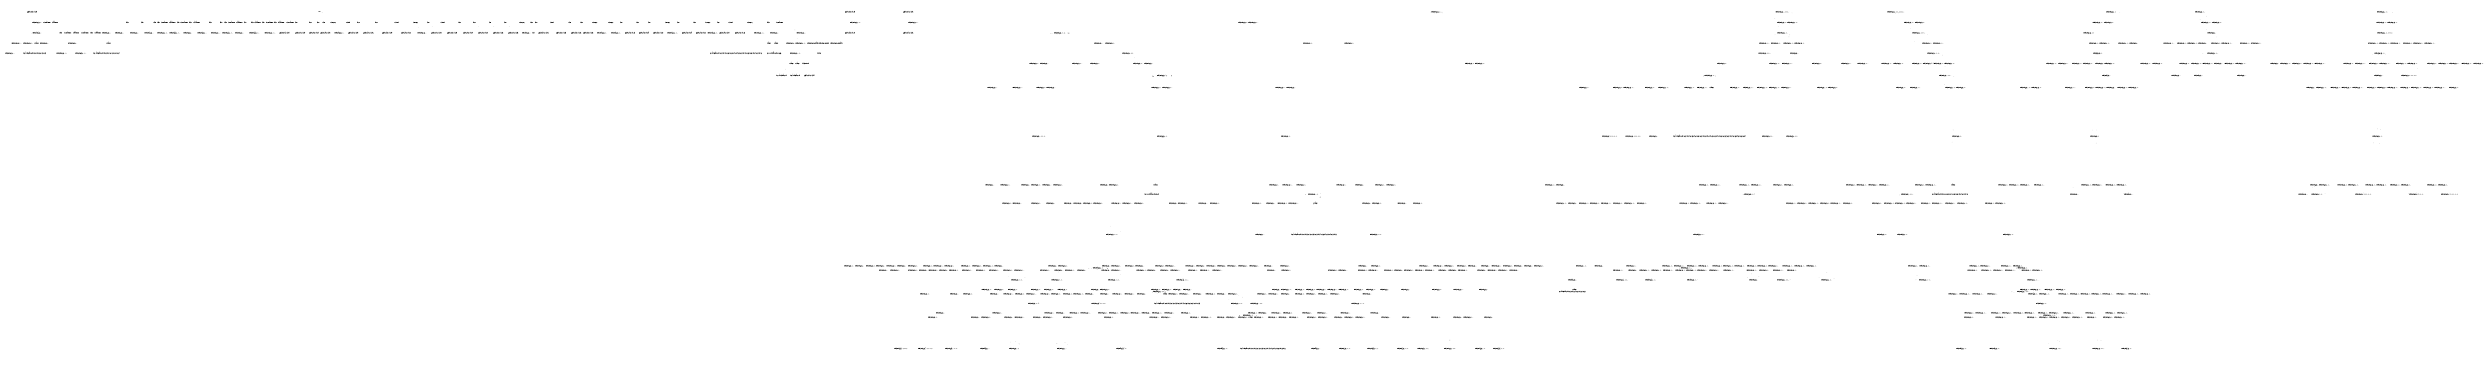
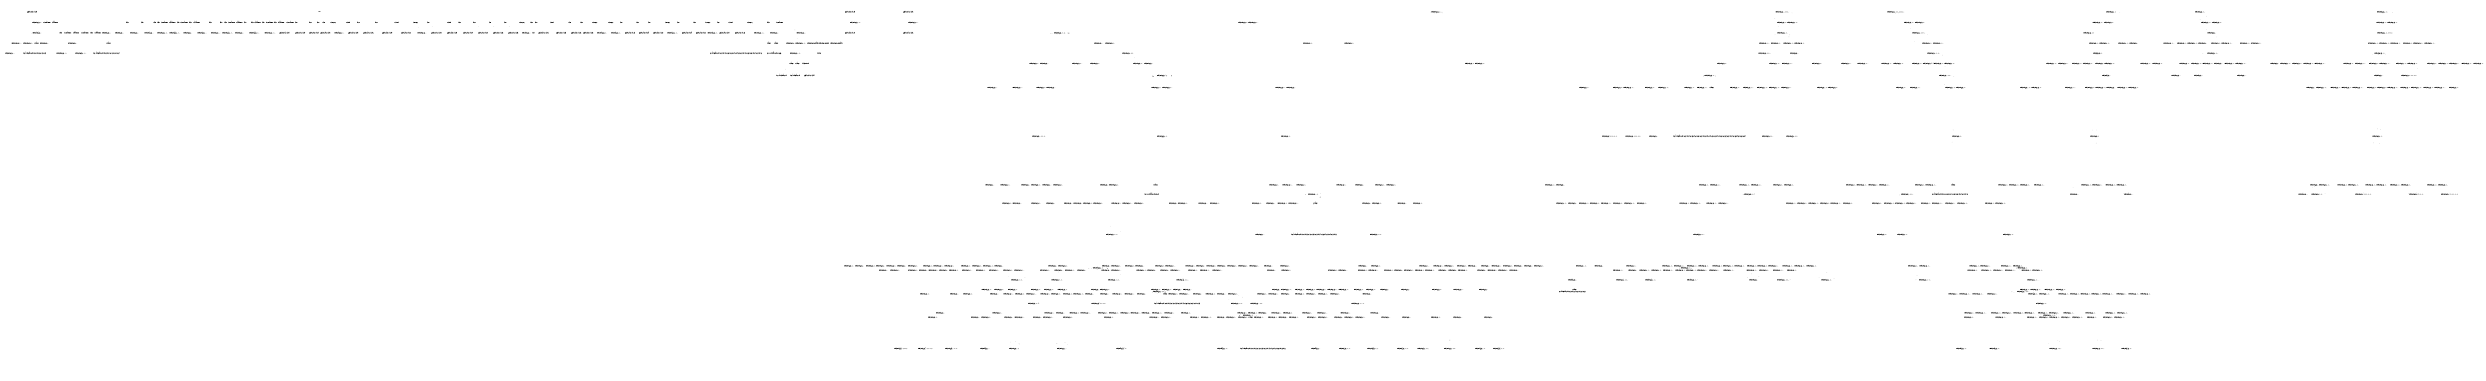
(389, 18) -> (424, 18)
(1378, 316) -> (1238, 314)
